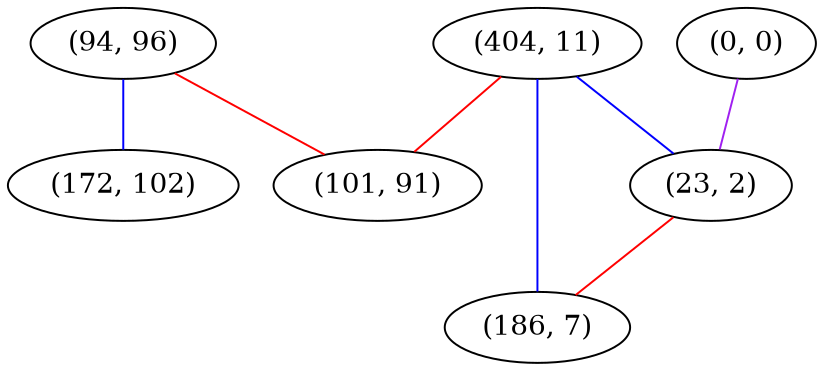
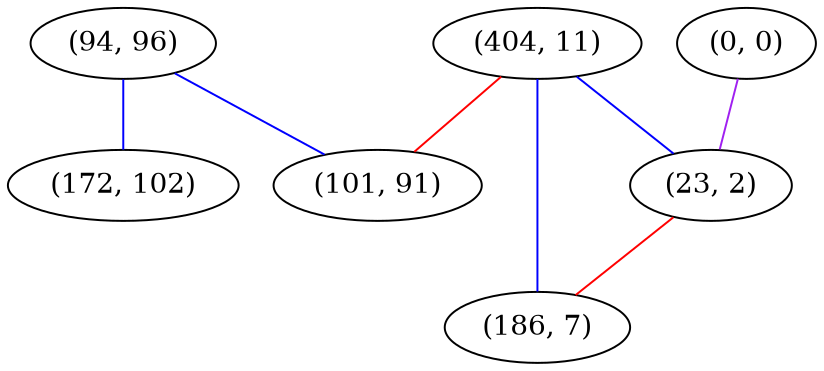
(250, 114) -> (250, 114)
